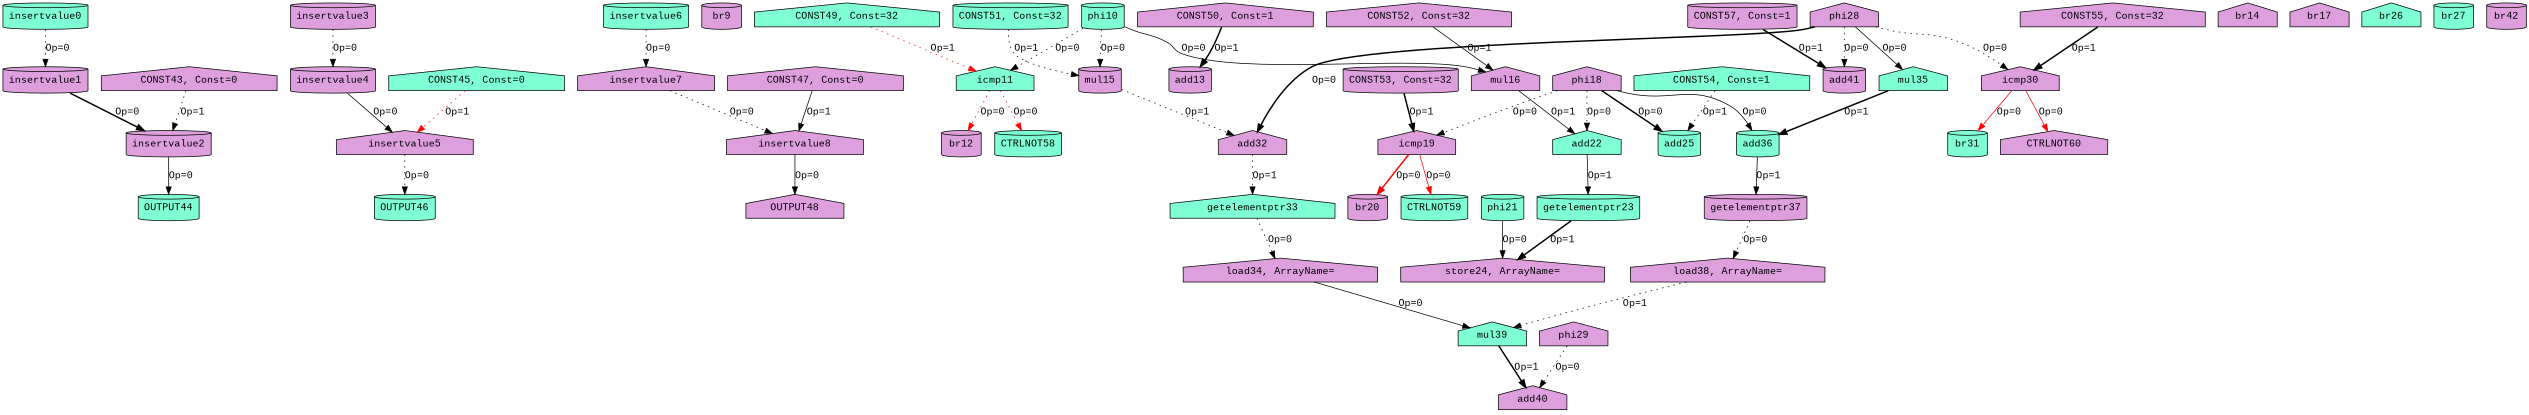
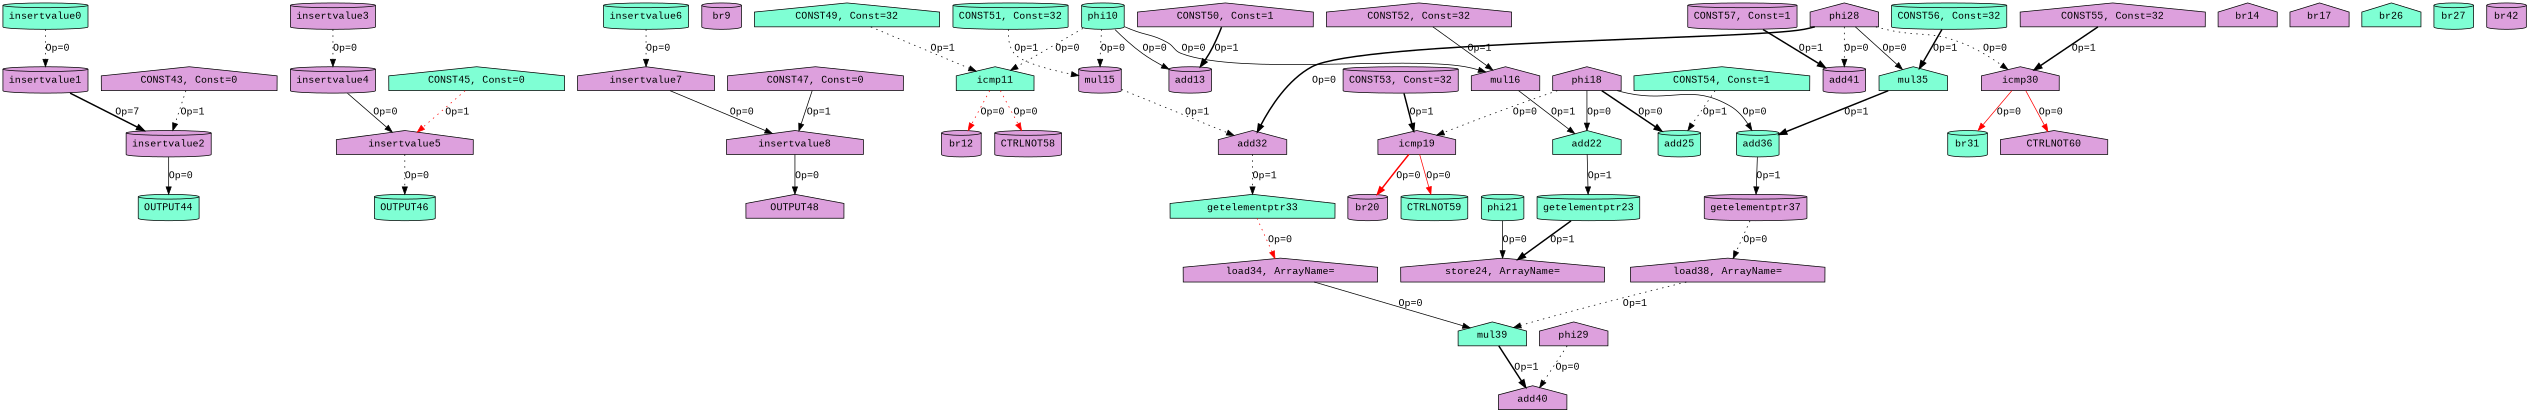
none -> (1949, 16)
(920, 48) -> (920, 48)
none -> (1137, 50)
(1587, 107) -> (1587, 107)
(718, 111) -> (718, 111)
(128, 112) -> (128, 112)
(1028, 144) -> (1028, 144)
(1264, 235) -> (1264, 235)
